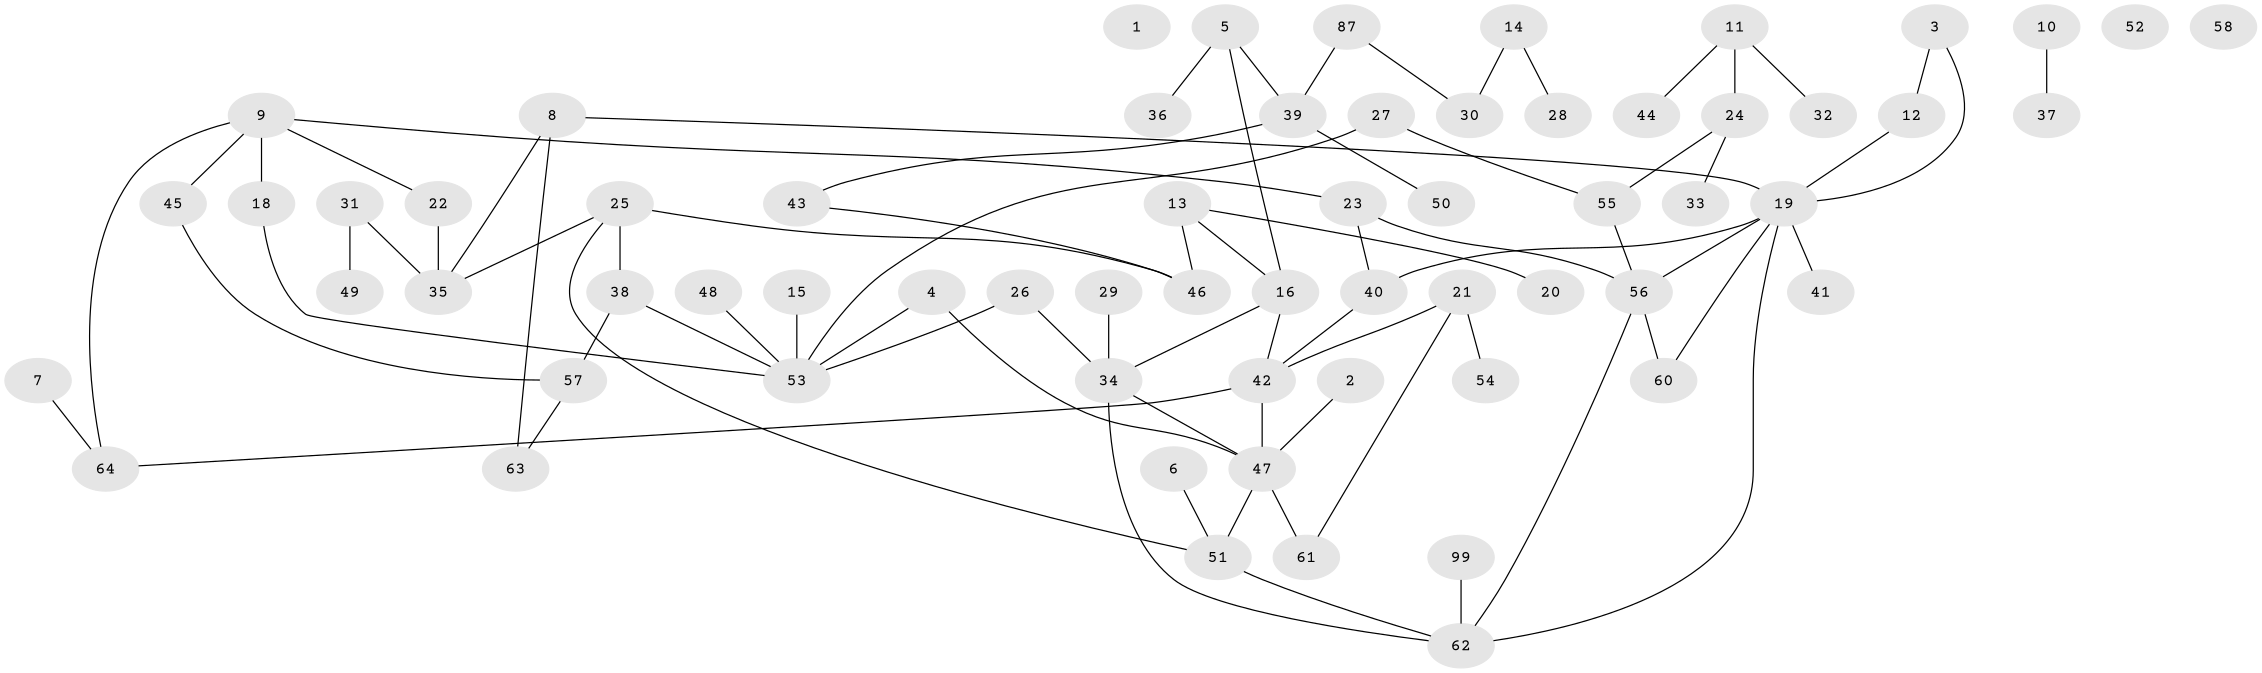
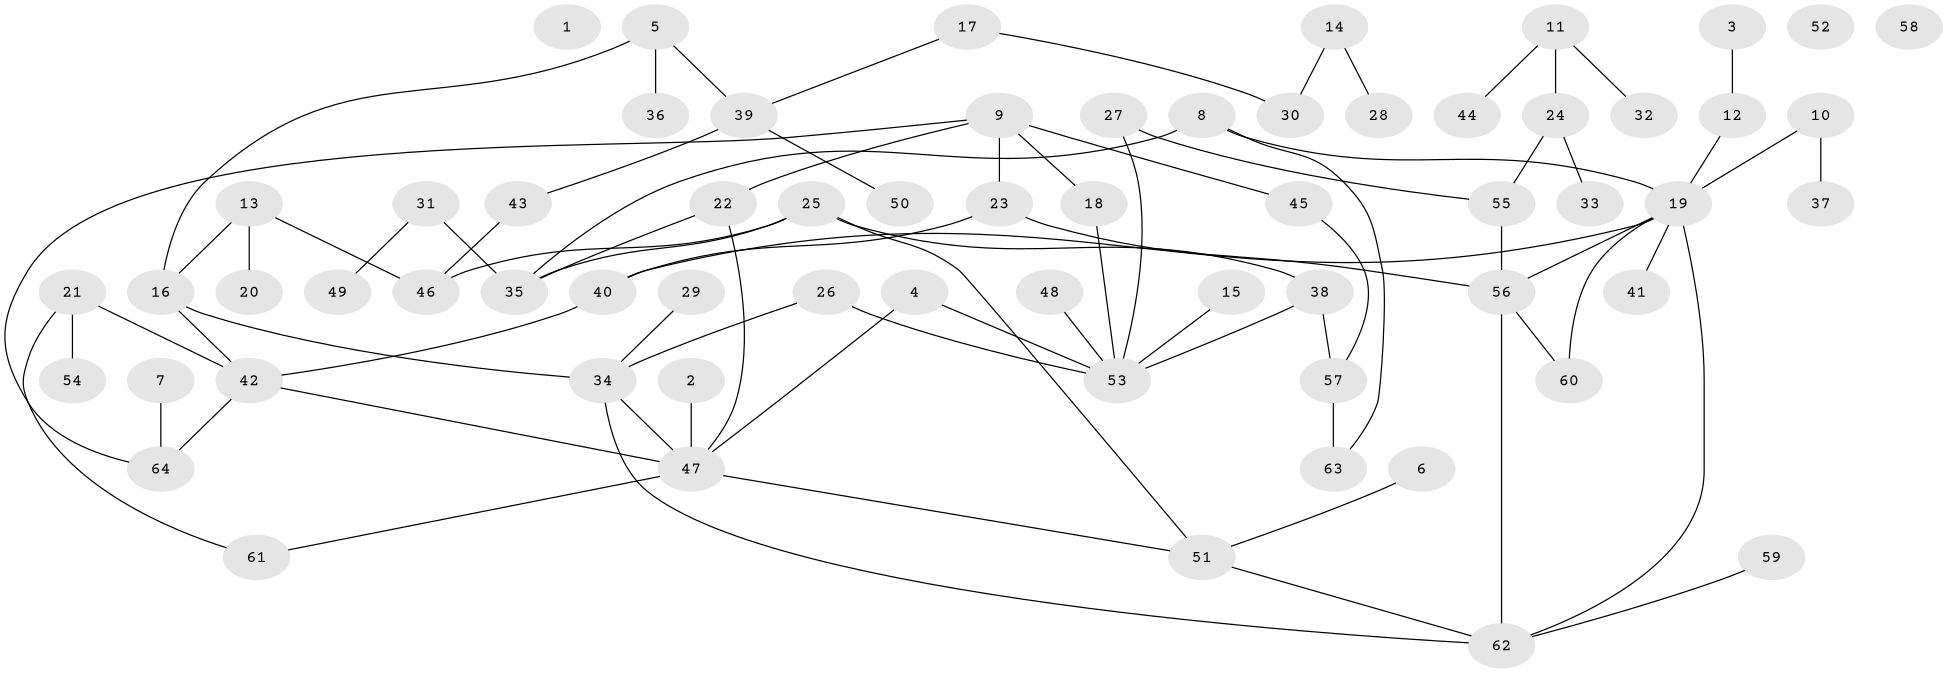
(1347, 27) -> (967, 27)
(1934, 160) -> (1750, 160)
none -> (744, 341)
(1461, 557) -> (1772, 557)
